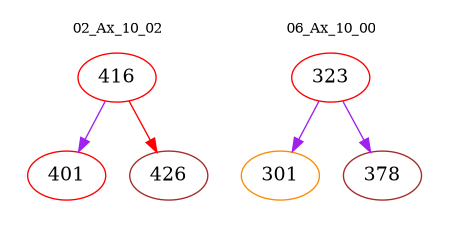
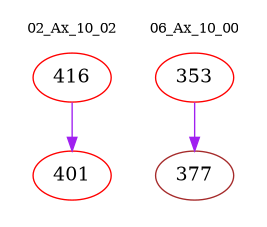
(331, 78) -> (195, 78)
(169, 176) -> none
(280, 176) -> none
(382, 176) -> (195, 176)
